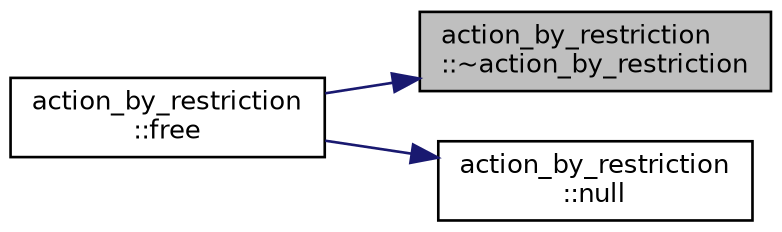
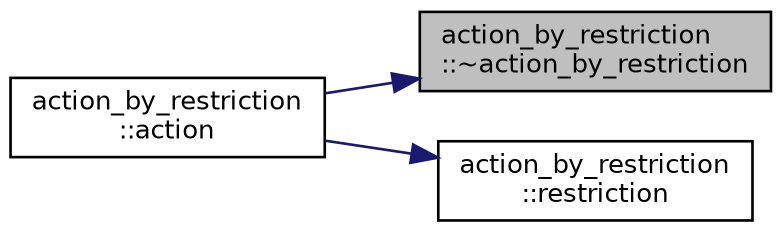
(168, 117) -> (168, 117)
(595, 181) -> (595, 181)
